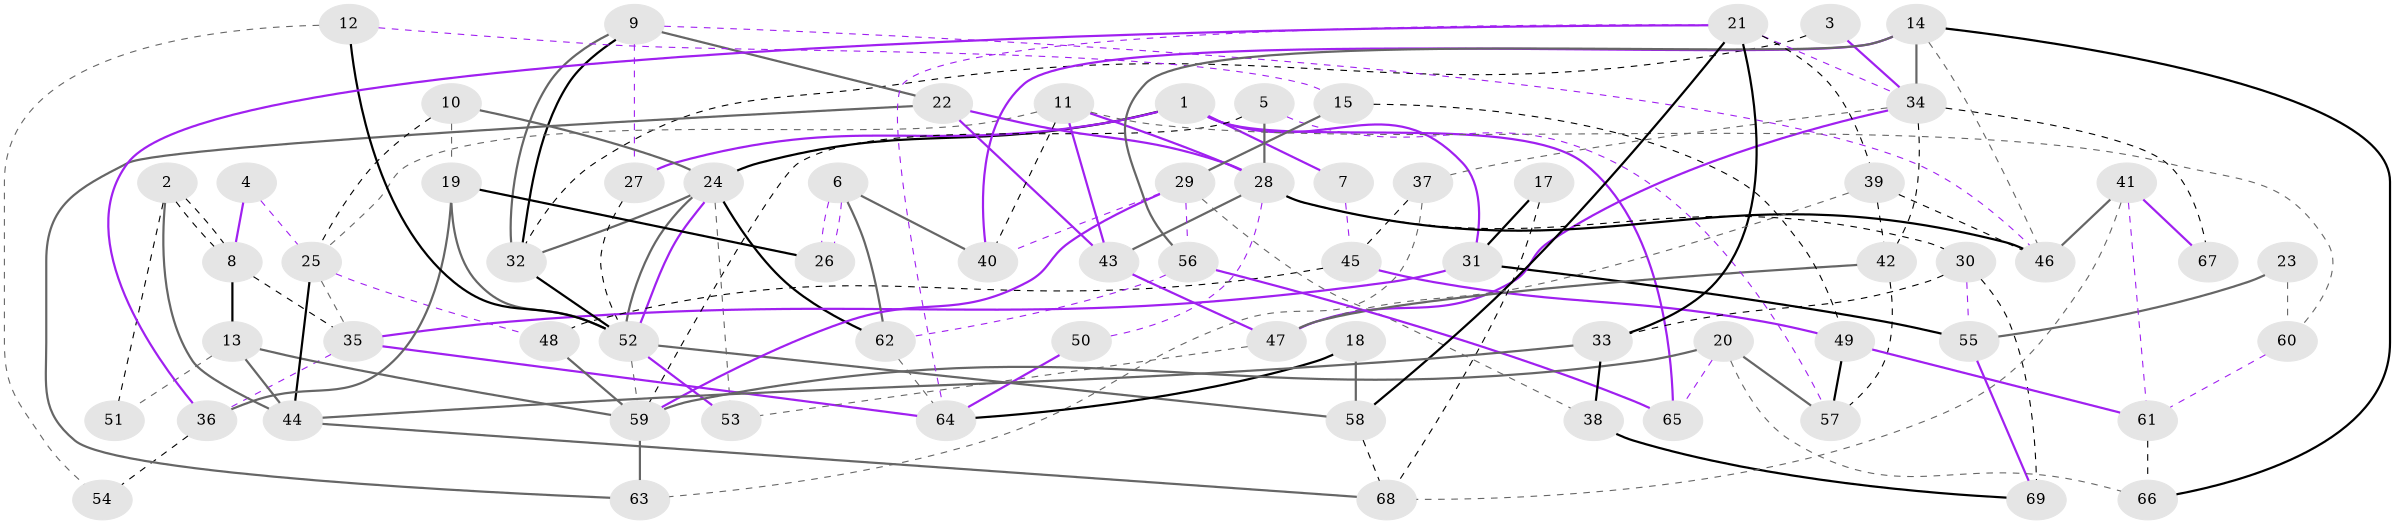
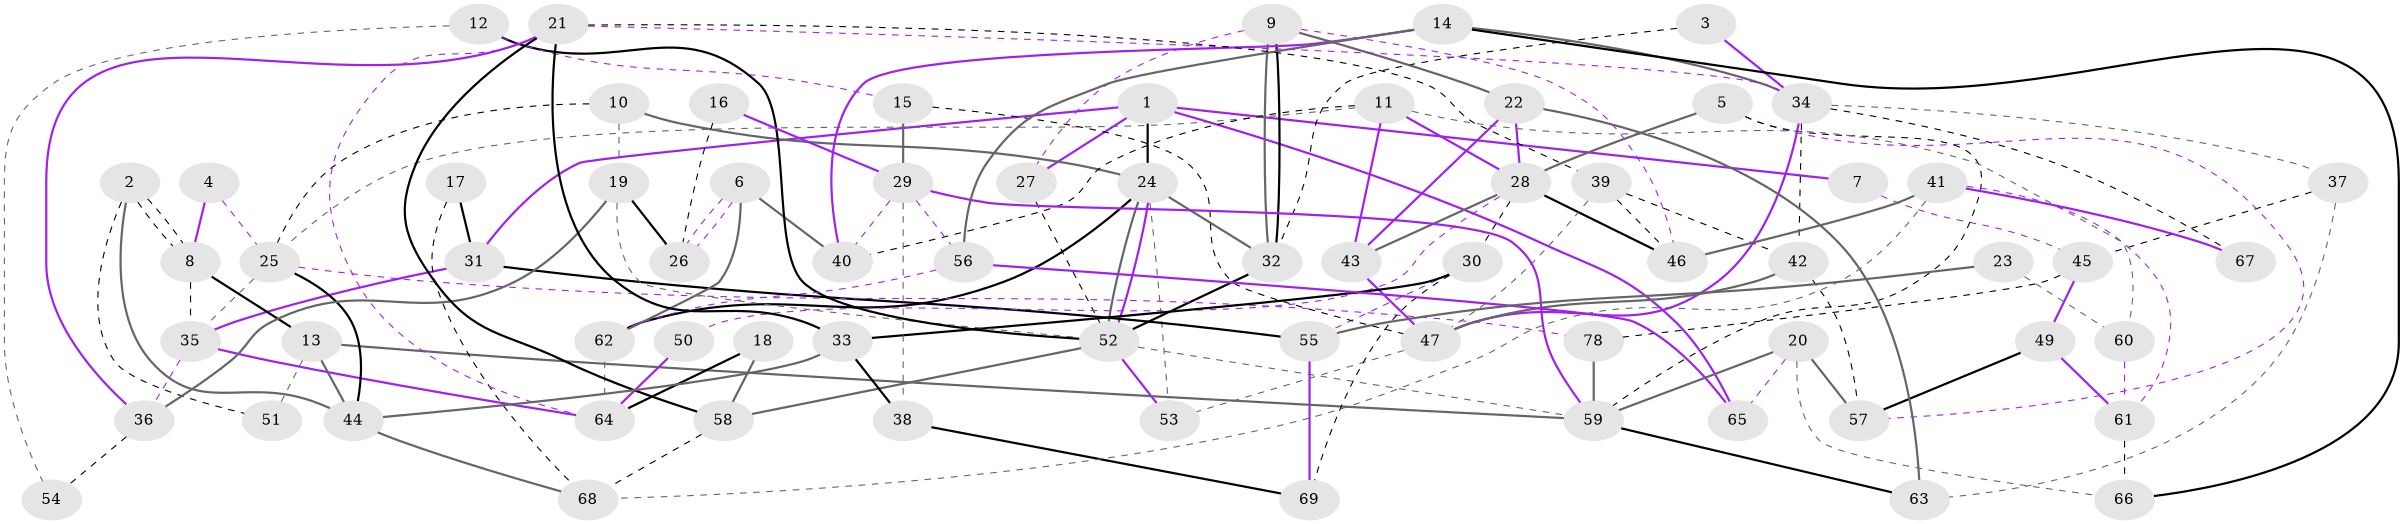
none -> (719, 104)
(1982, 130) -> none
(1660, 146) -> (1202, 181)
(494, 296) -> (817, 311)
(1756, 311) -> (1060, 322)
(550, 341) -> (1594, 341)
(640, 460) -> (1757, 460)
